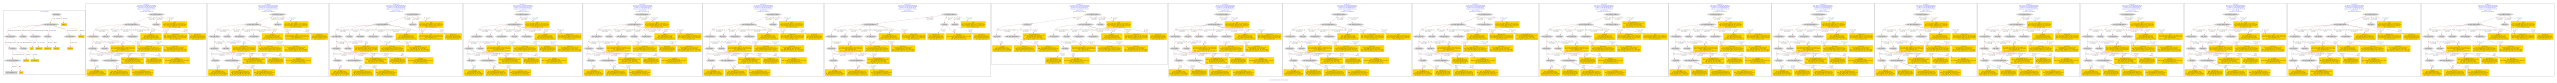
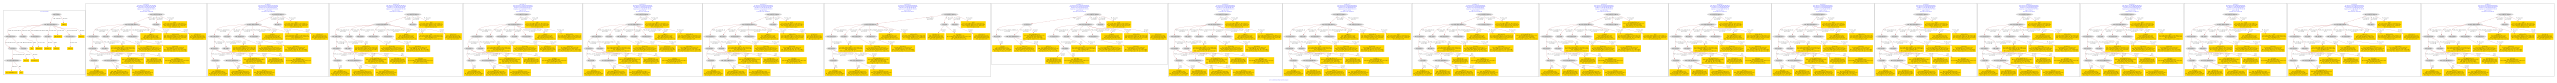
none -> (58, 37)
(11, 73) -> (11, 73)
